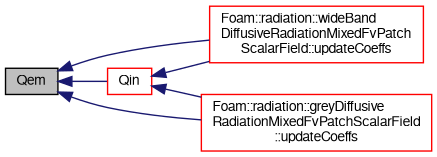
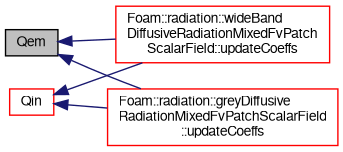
(90, 81) -> none
